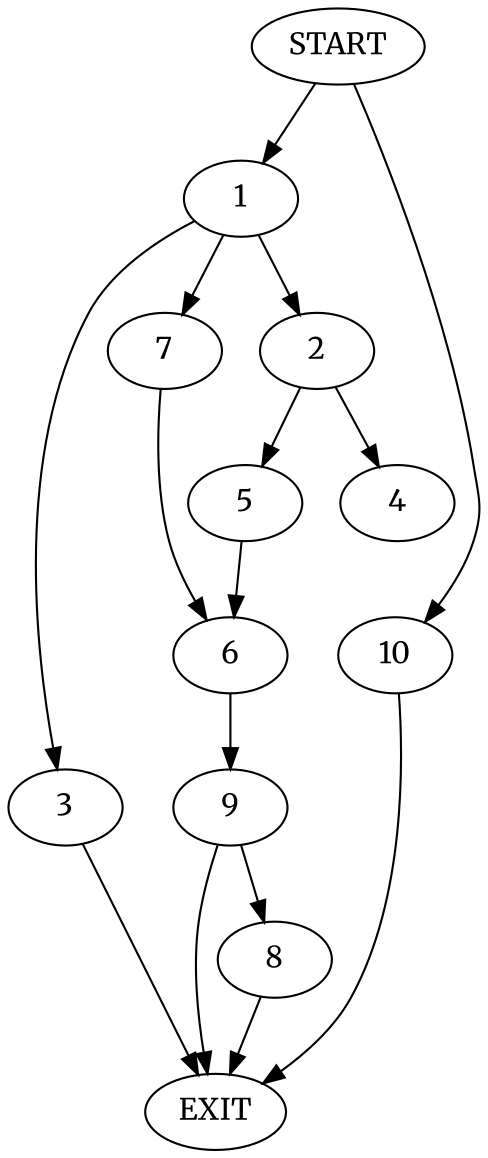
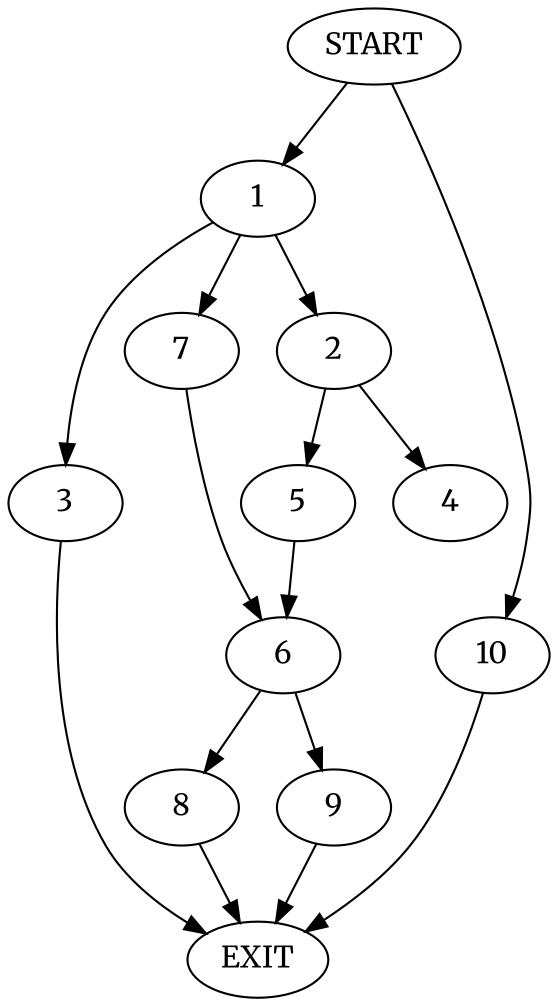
(250, 874) -> (238, 723)
